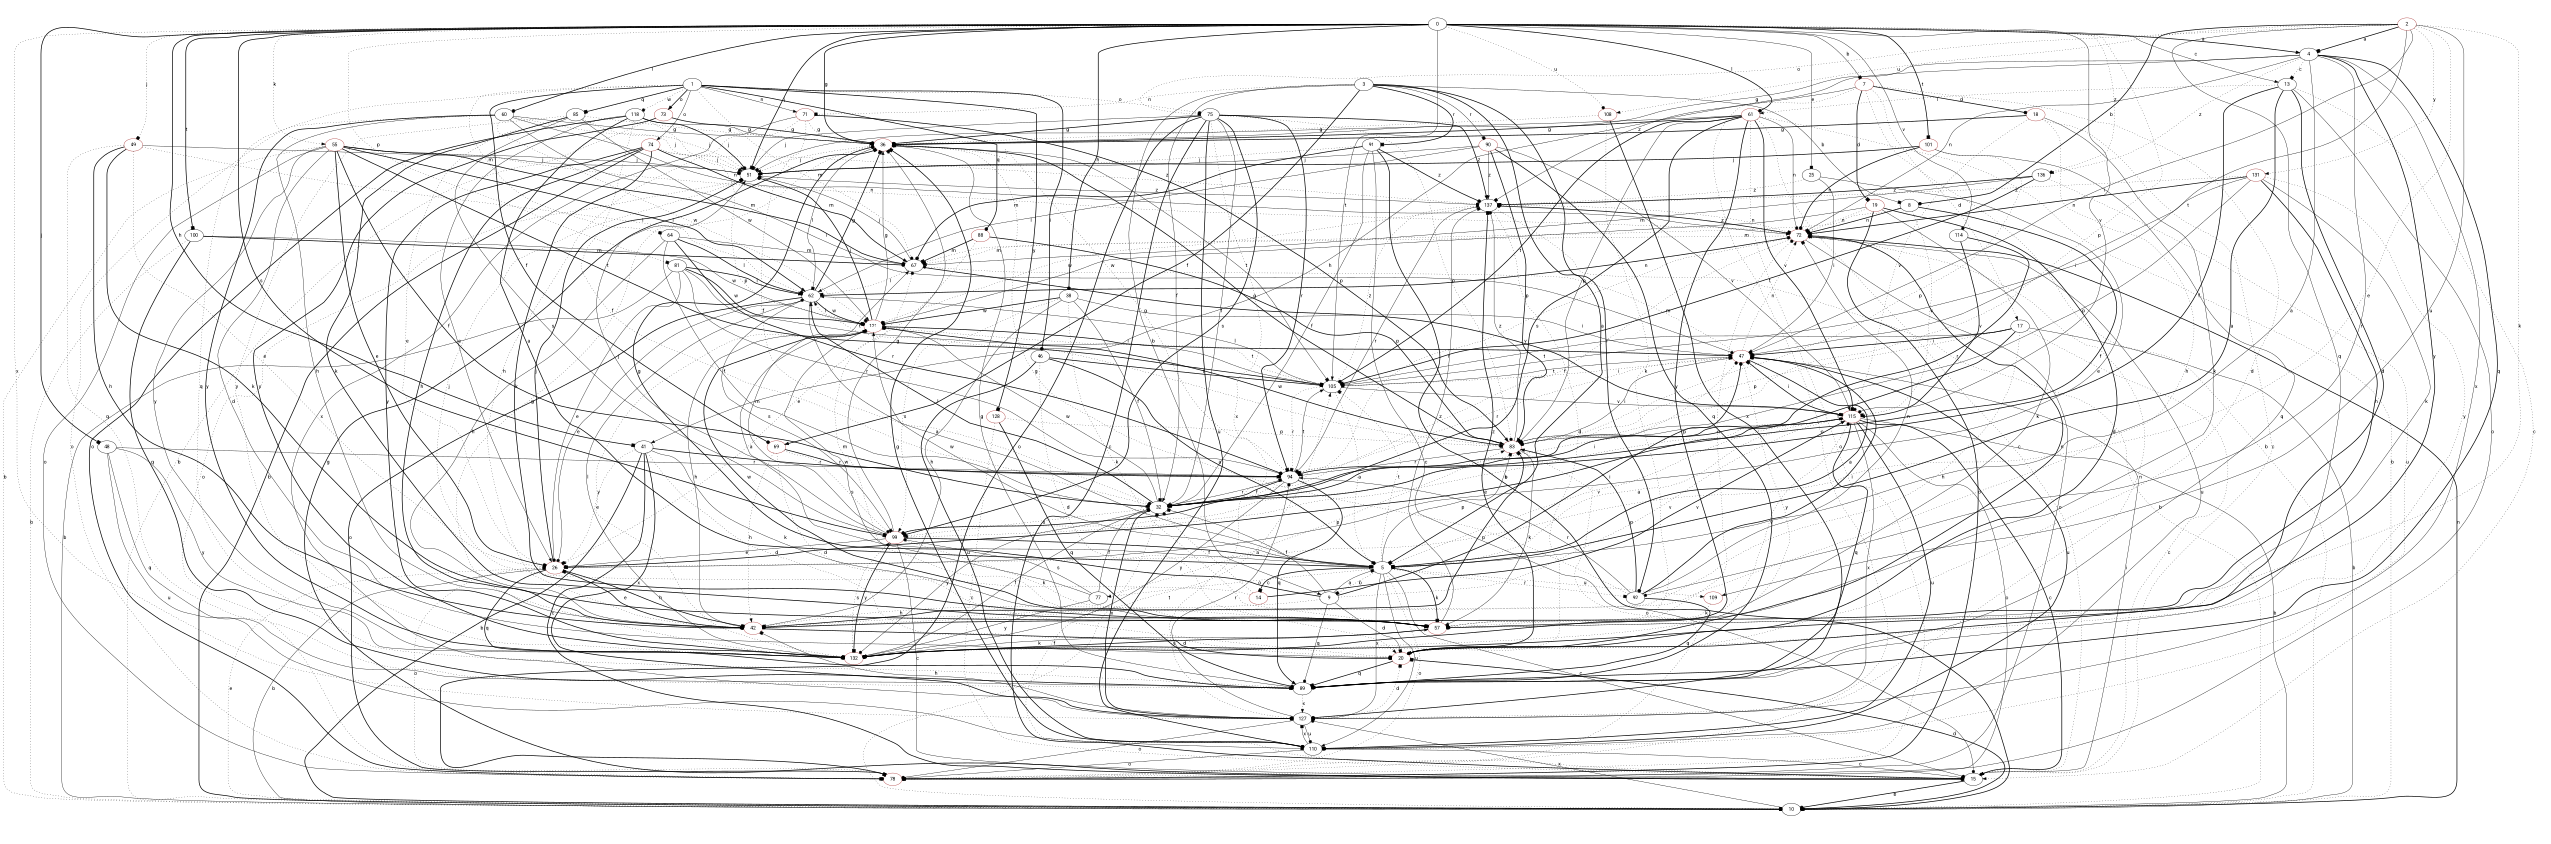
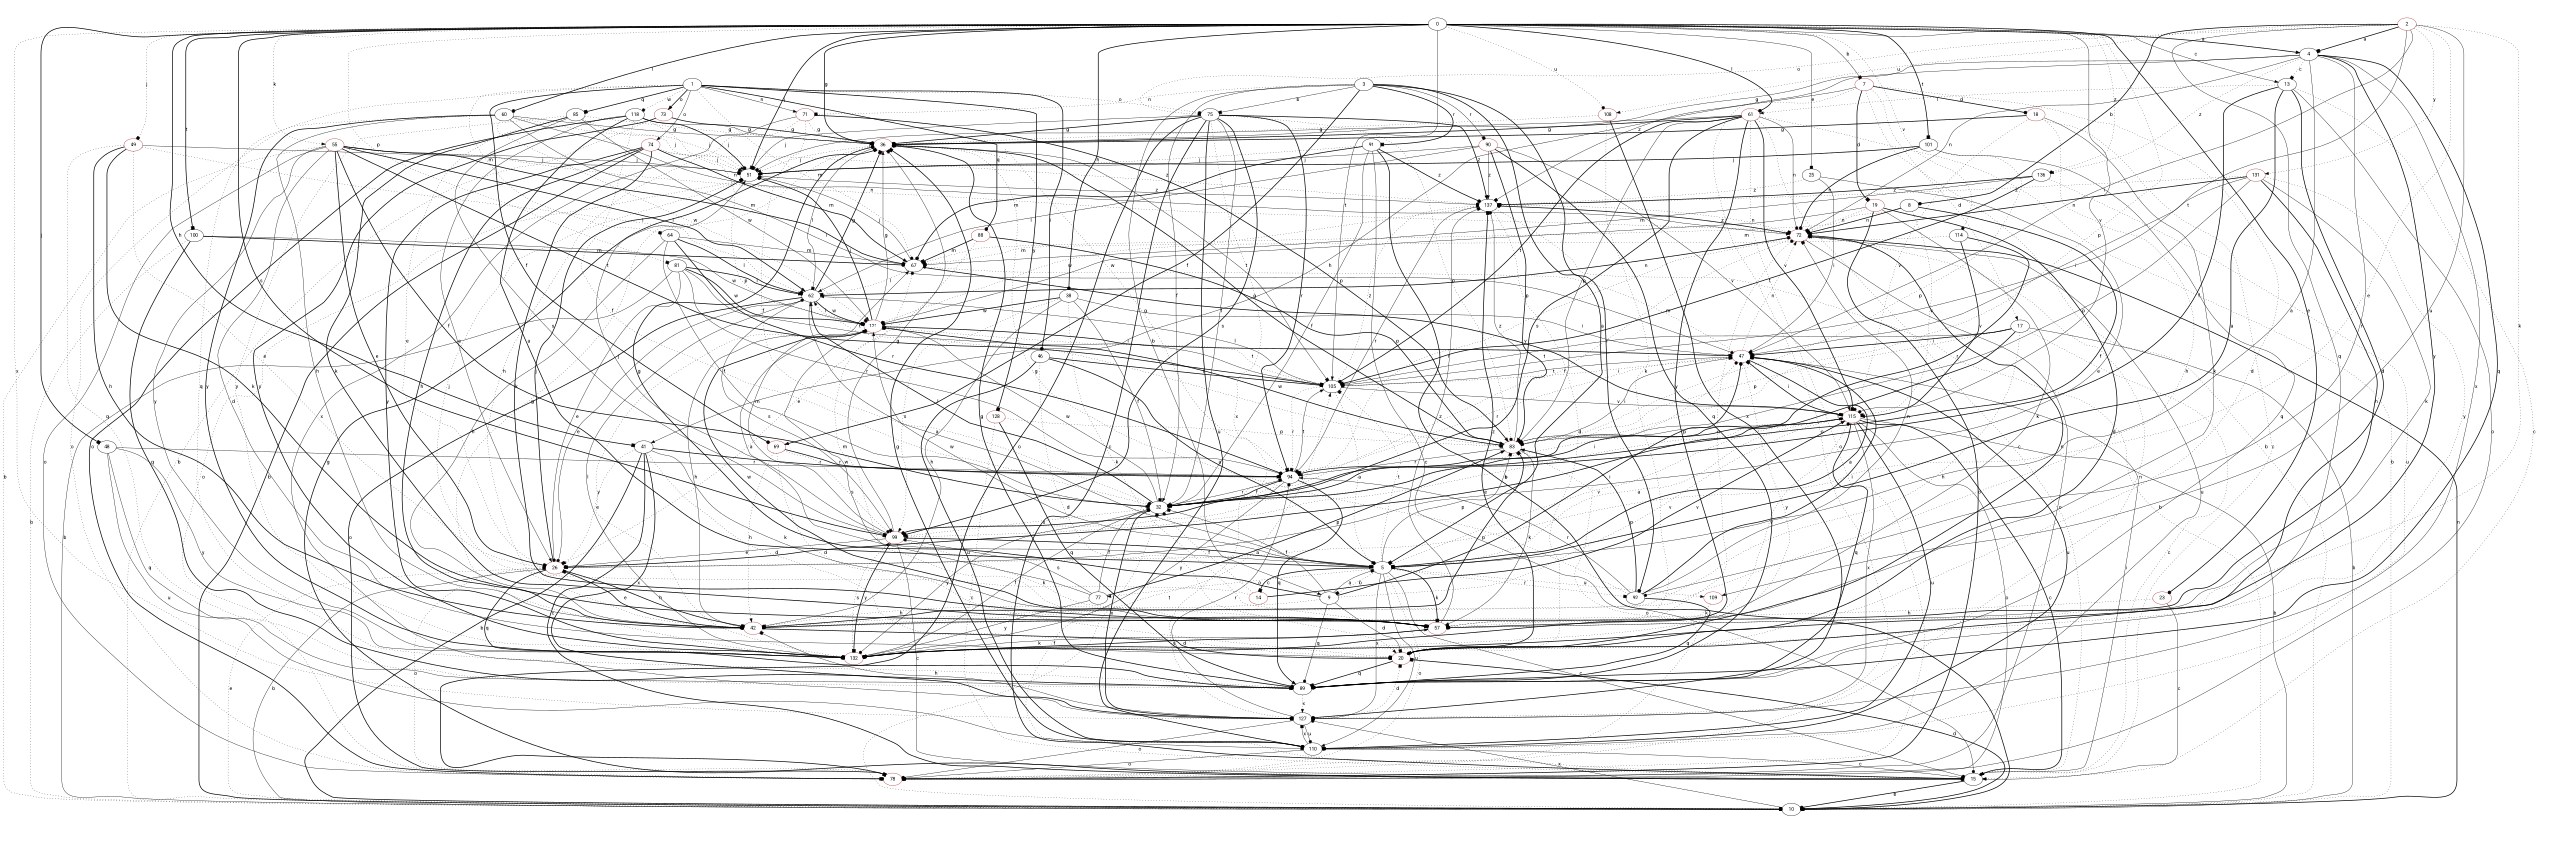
(1829, 37) -> (1829, 37)
(1652, 97) -> (1289, 99)
(1928, 145) -> (1928, 145)
(1552, 238) -> (1463, 243)
(999, 478) -> (999, 478)
(1287, 539) -> (1287, 539)
none -> (2162, 598)
